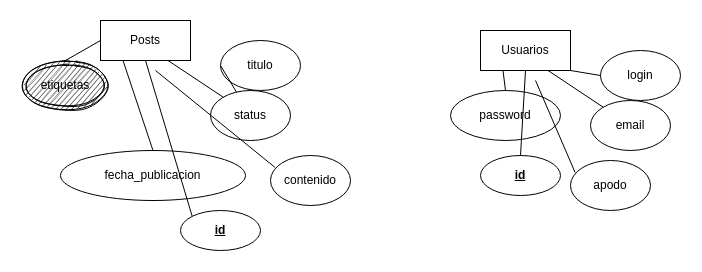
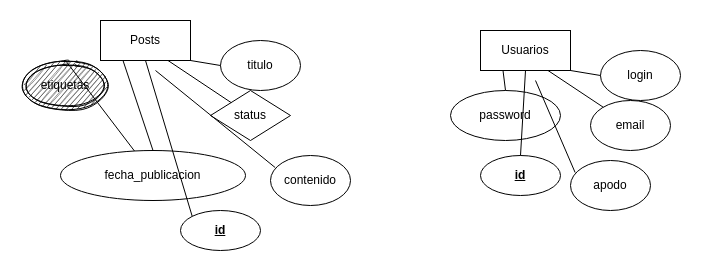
(83, 51) -> (116, 126)
(228, 78) -> (206, 63)
(251, 116) -> (251, 116)
